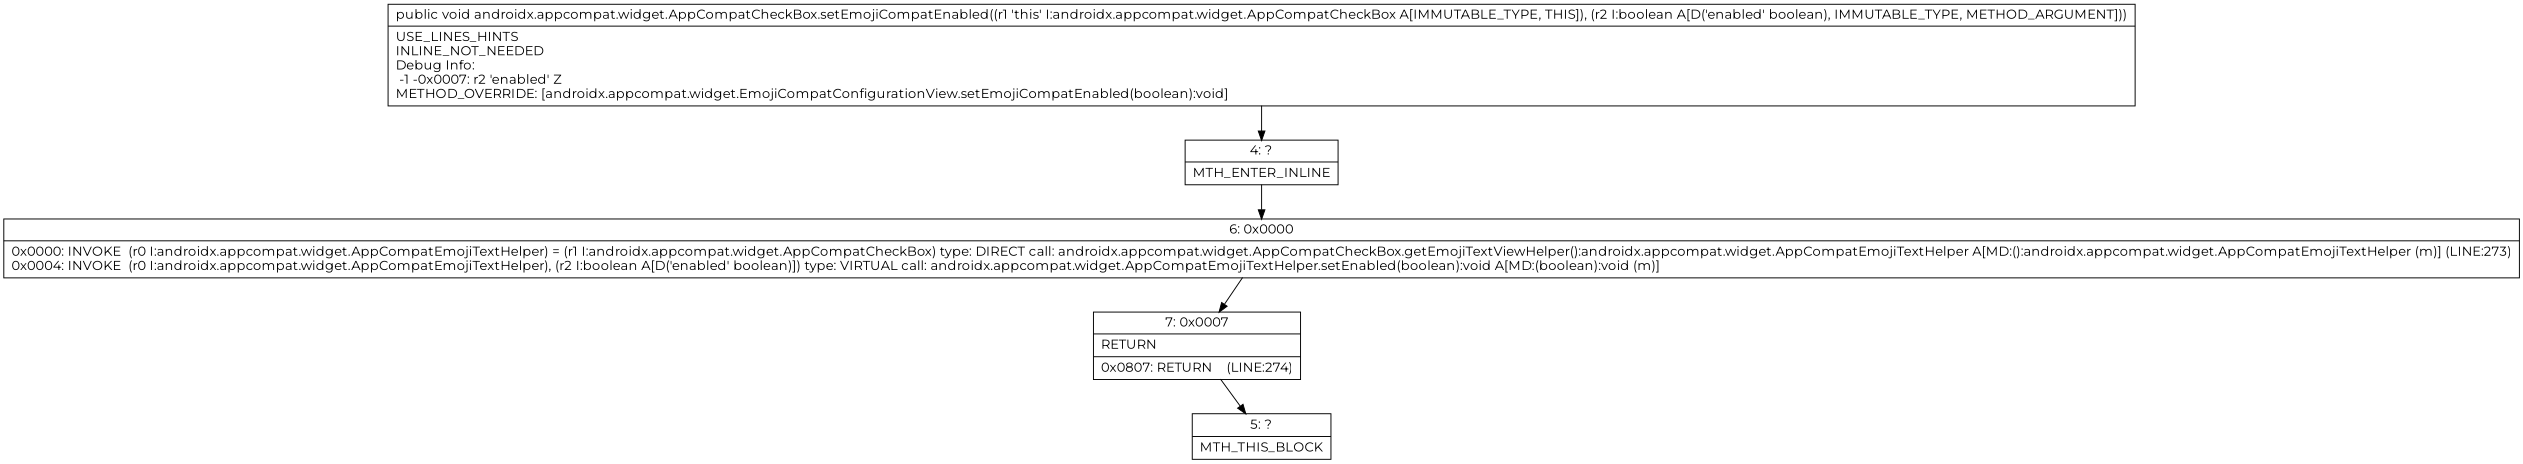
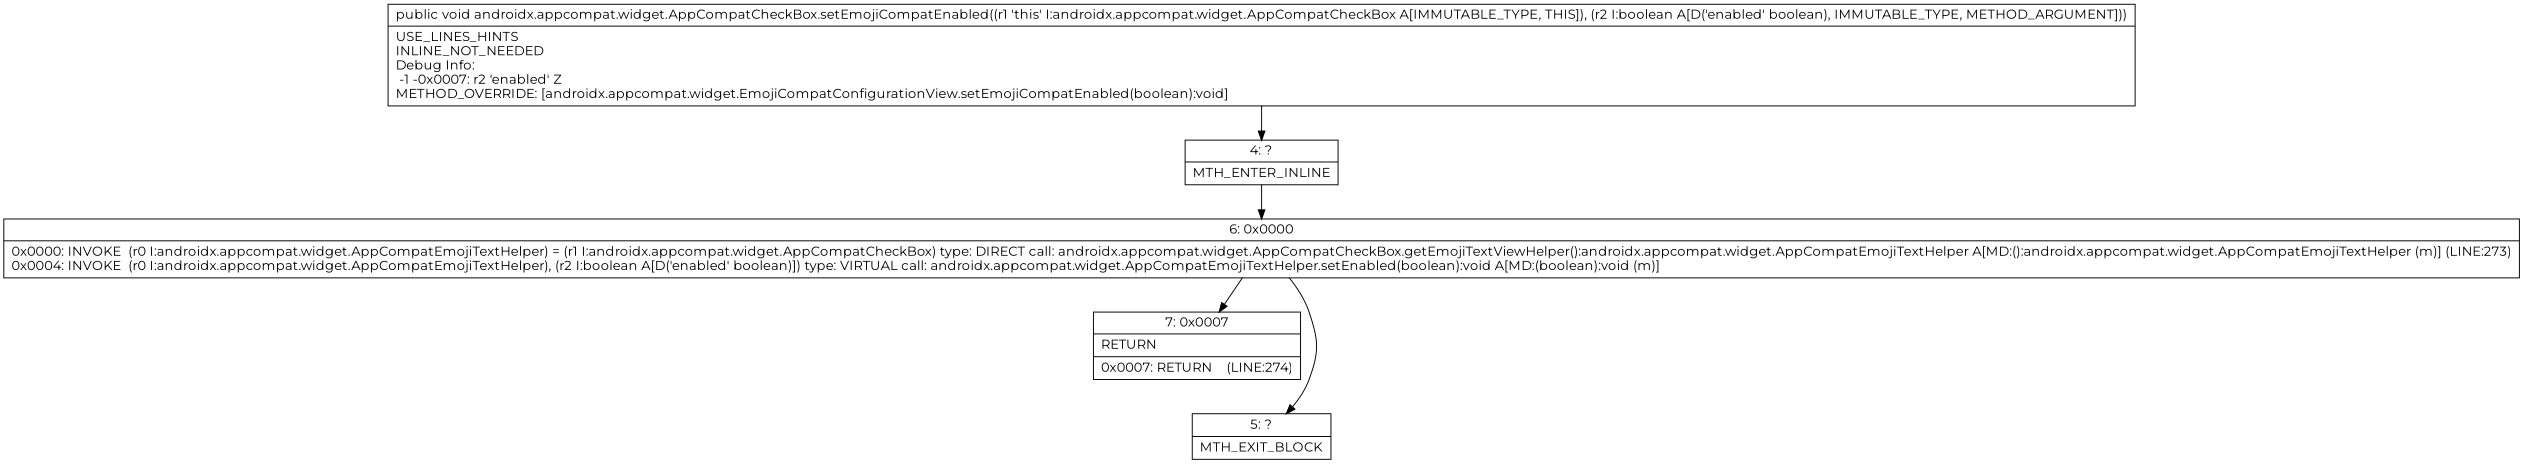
(1197, 368) -> (1197, 368)
(1230, 393) -> (1316, 342)
(1262, 447) -> (1262, 447)
